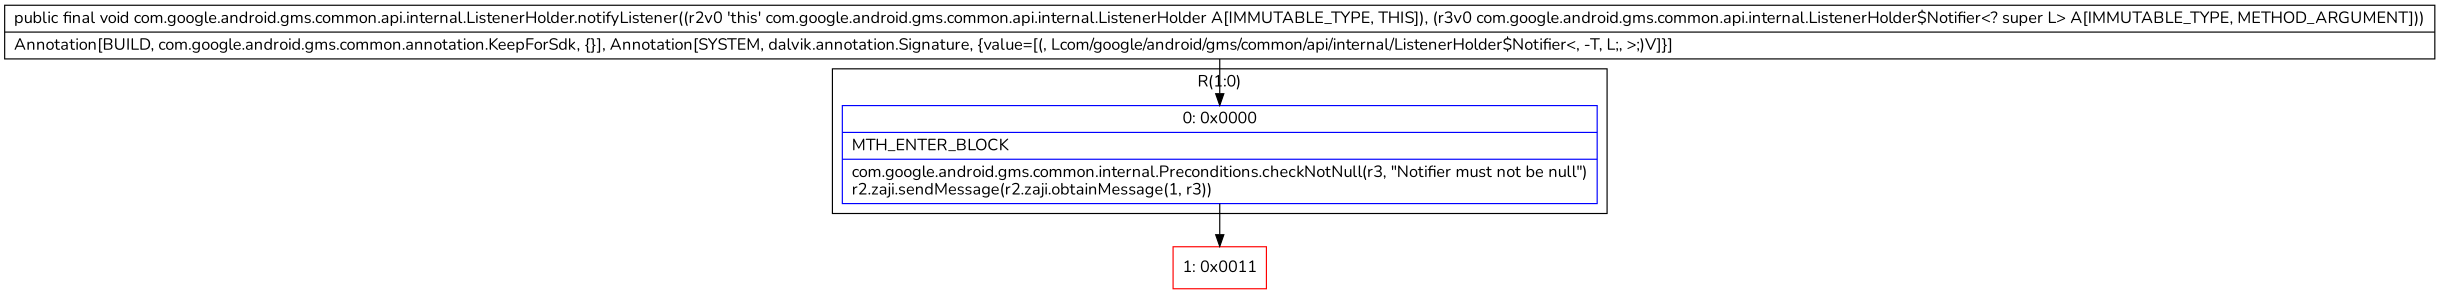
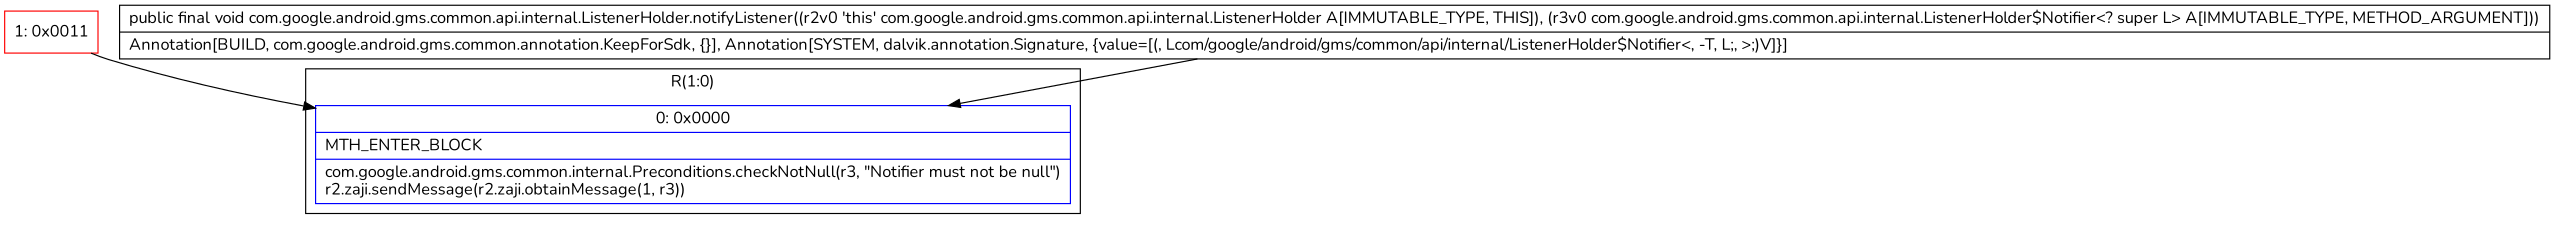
(1220, 221) -> (196, 83)
